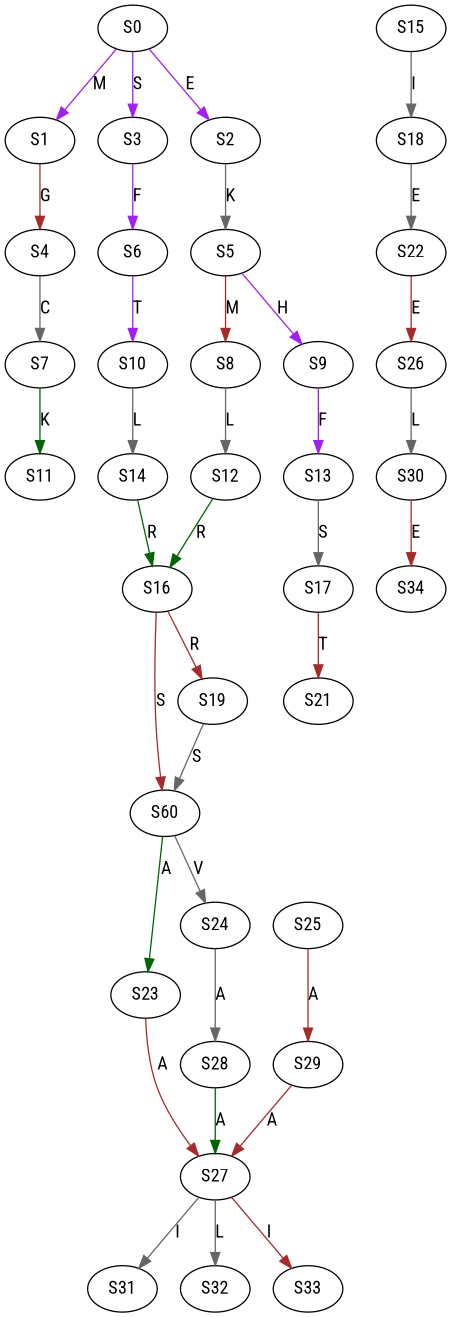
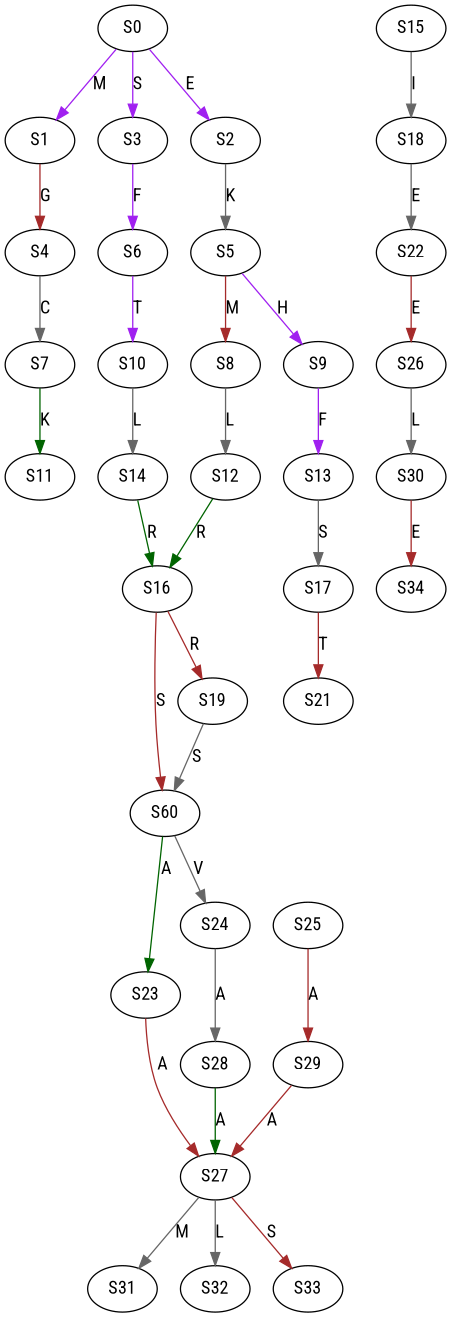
(178, 1233) -> (182, 1233)
(269, 1233) -> (272, 1233)
